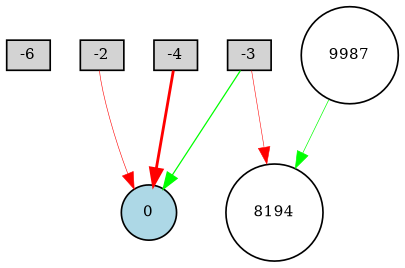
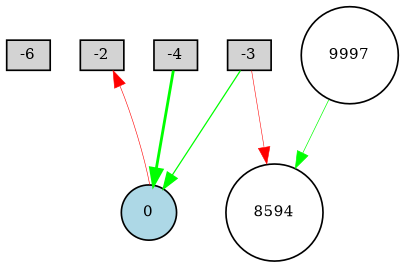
(350, 55) -> (350, 55)
(165, 119) -> (165, 119)
(111, 123) -> (137, 135)
(274, 213) -> (274, 213)
